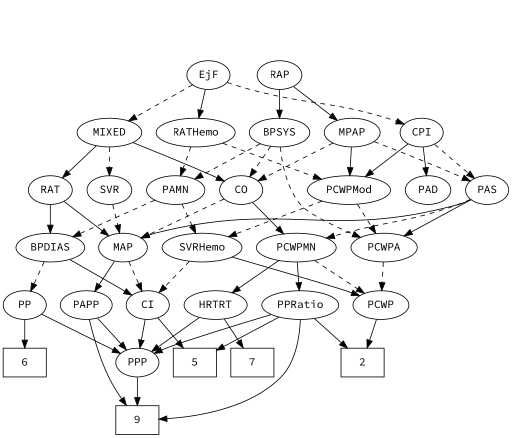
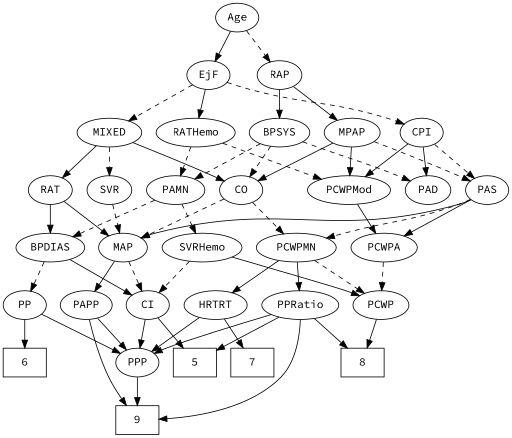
none -> (237, 18)
(299, 160) -> (299, 160)
(300, 204) -> (358, 161)
(264, 214) -> (264, 214)
(288, 214) -> none
(364, 215) -> (364, 215)
(363, 363) -> (363, 363)
